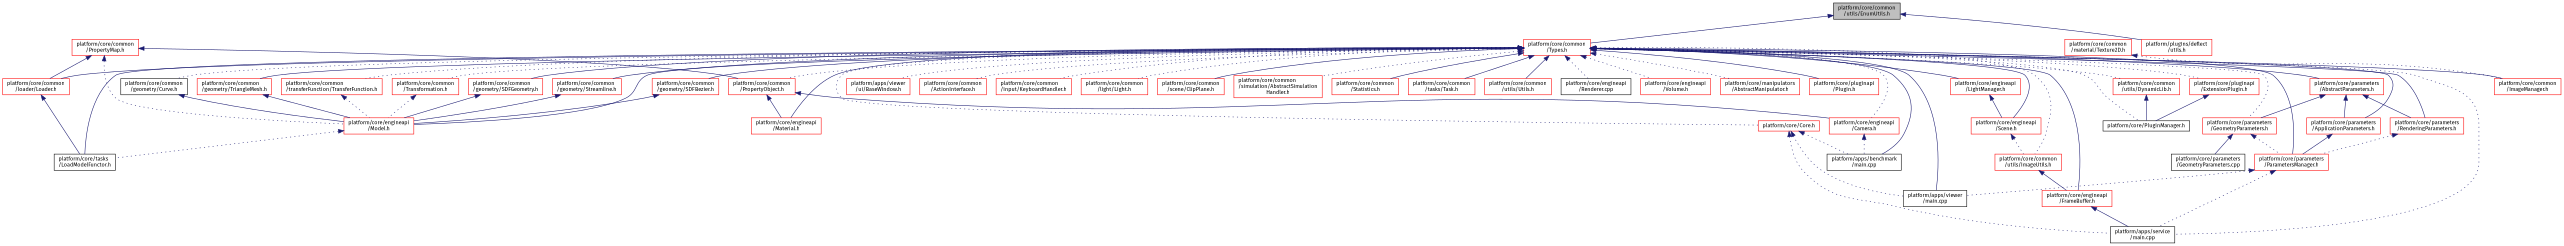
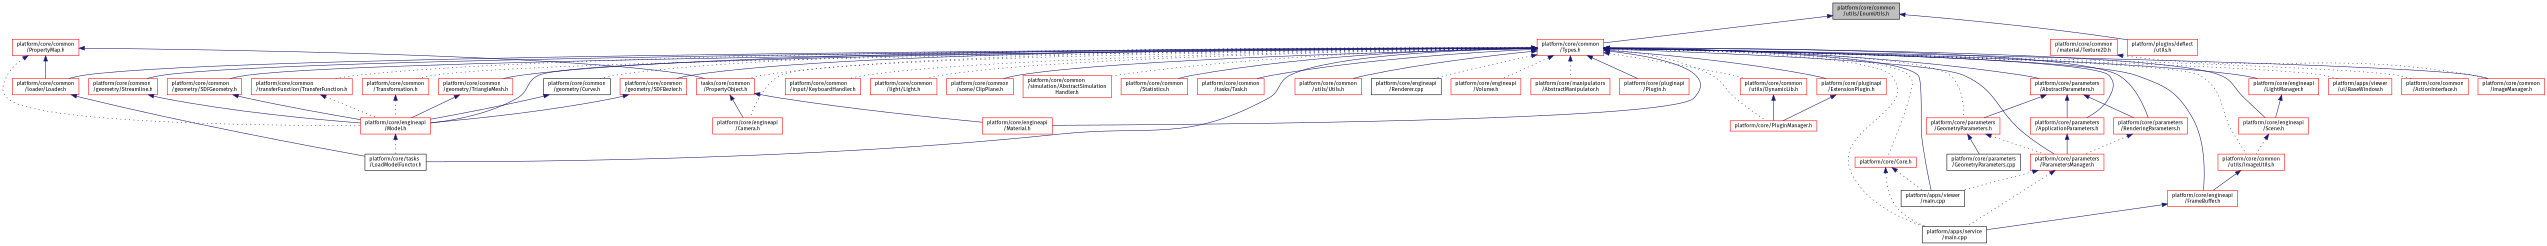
(1898, 56) -> (1718, 61)
(762, 87) -> (725, 87)
(2146, 126) -> (1774, 126)
(1864, 162) -> none
